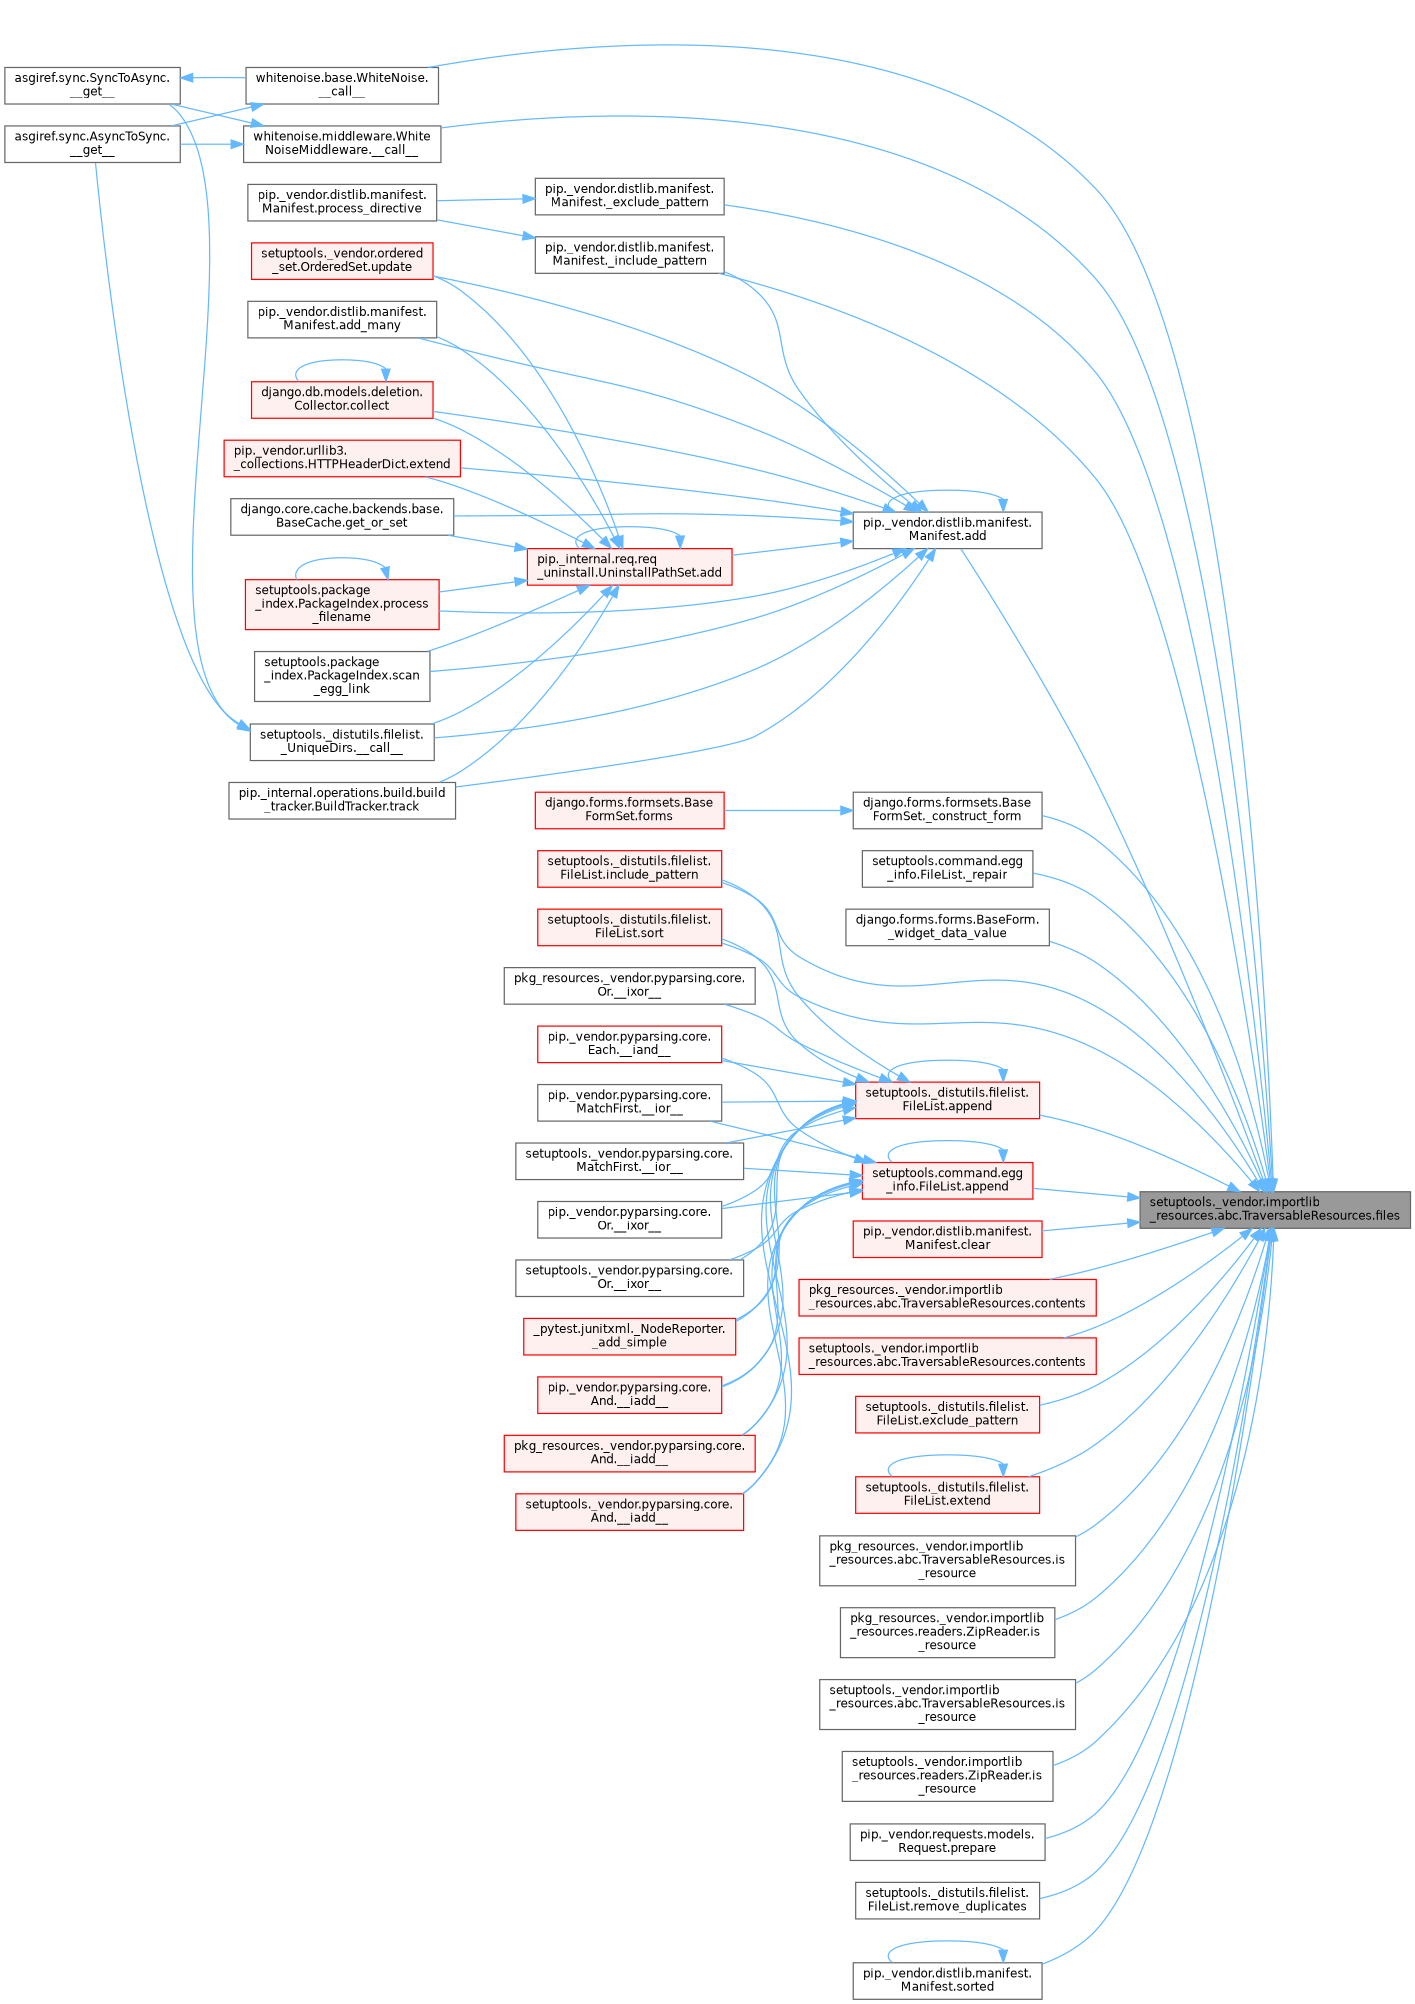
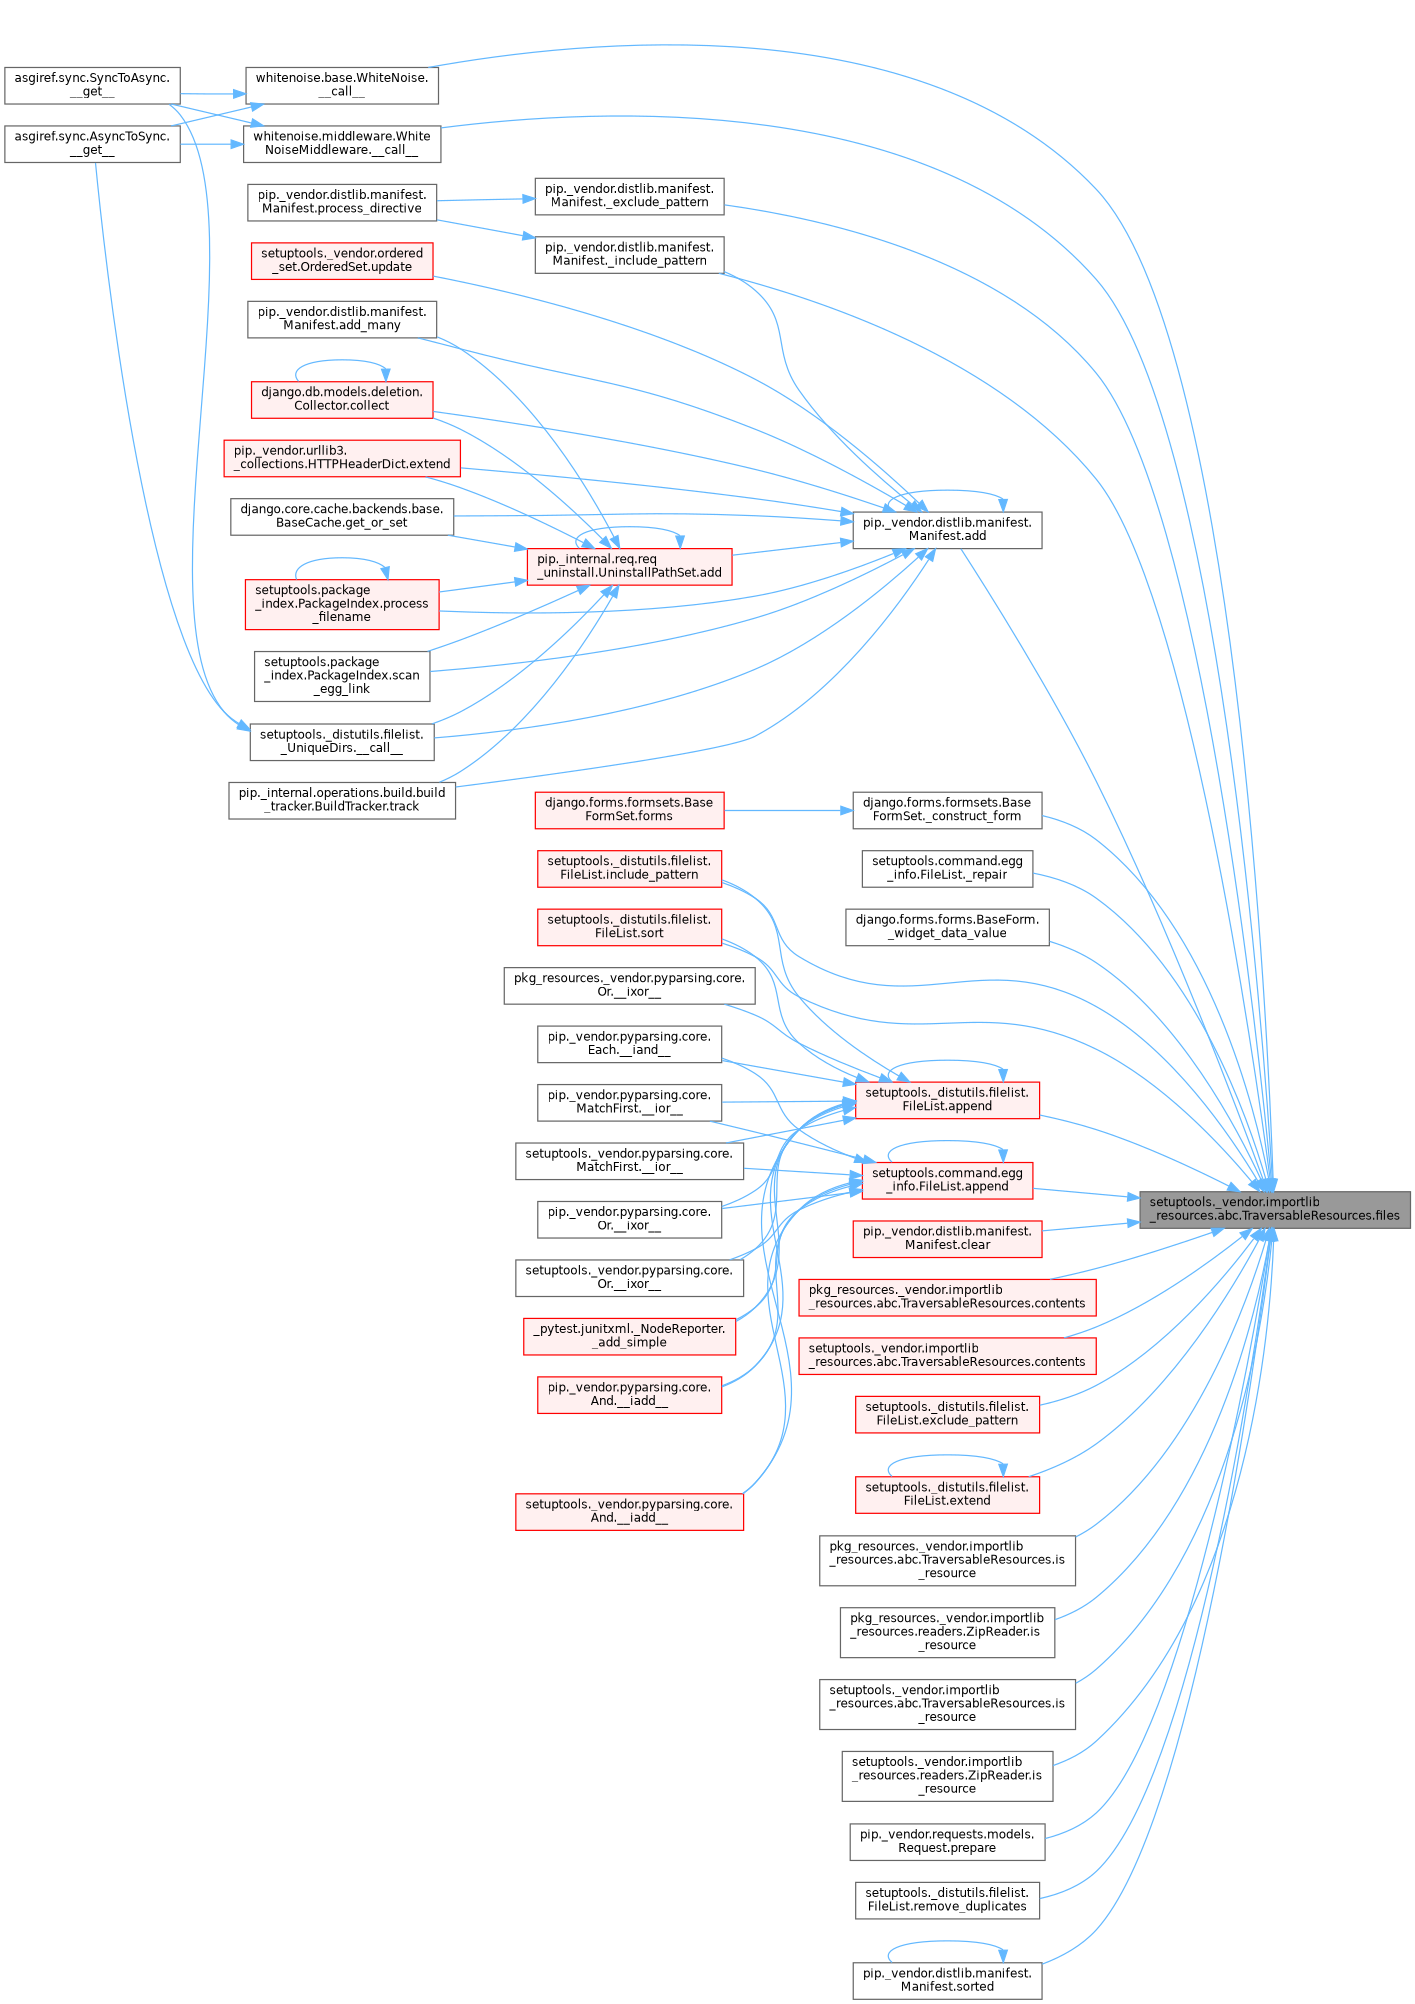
(219, 78) -> (207, 94)
(548, 389) -> none
(630, 1044) -> (630, 1044)
(630, 1454) -> none
